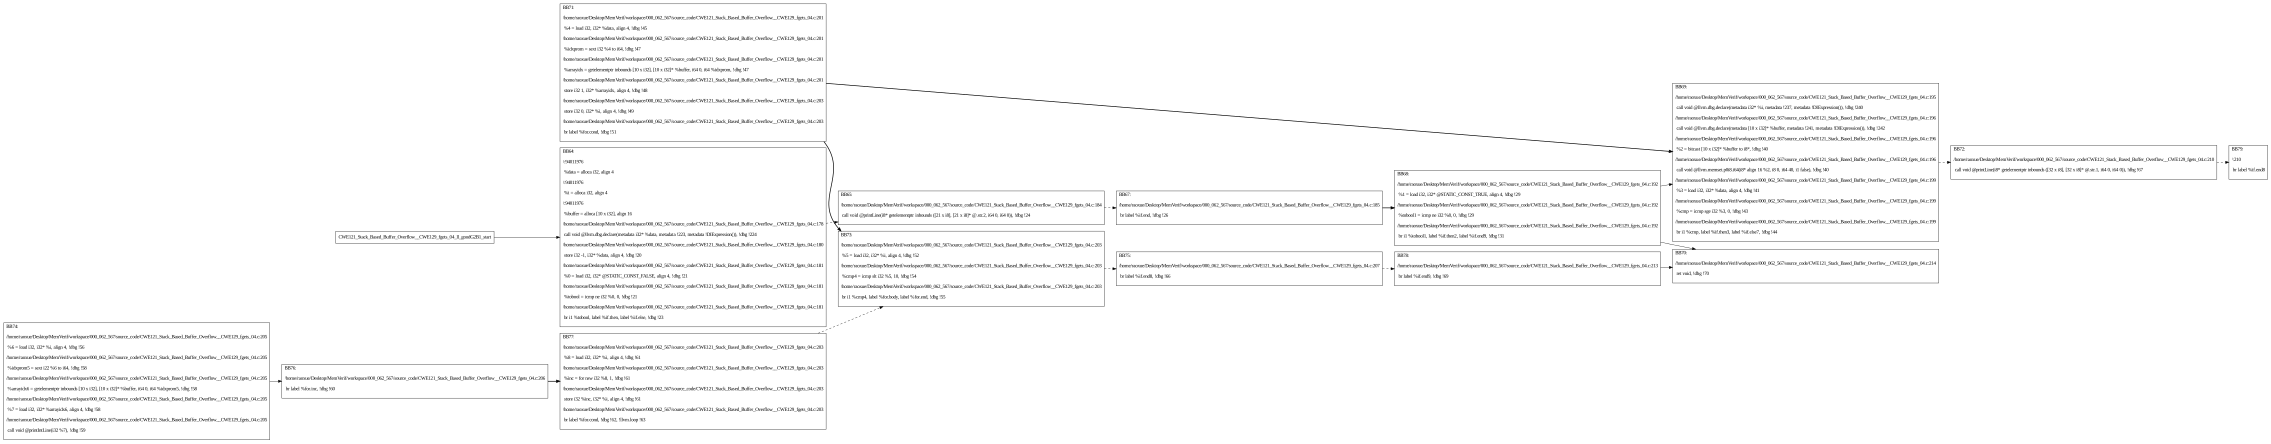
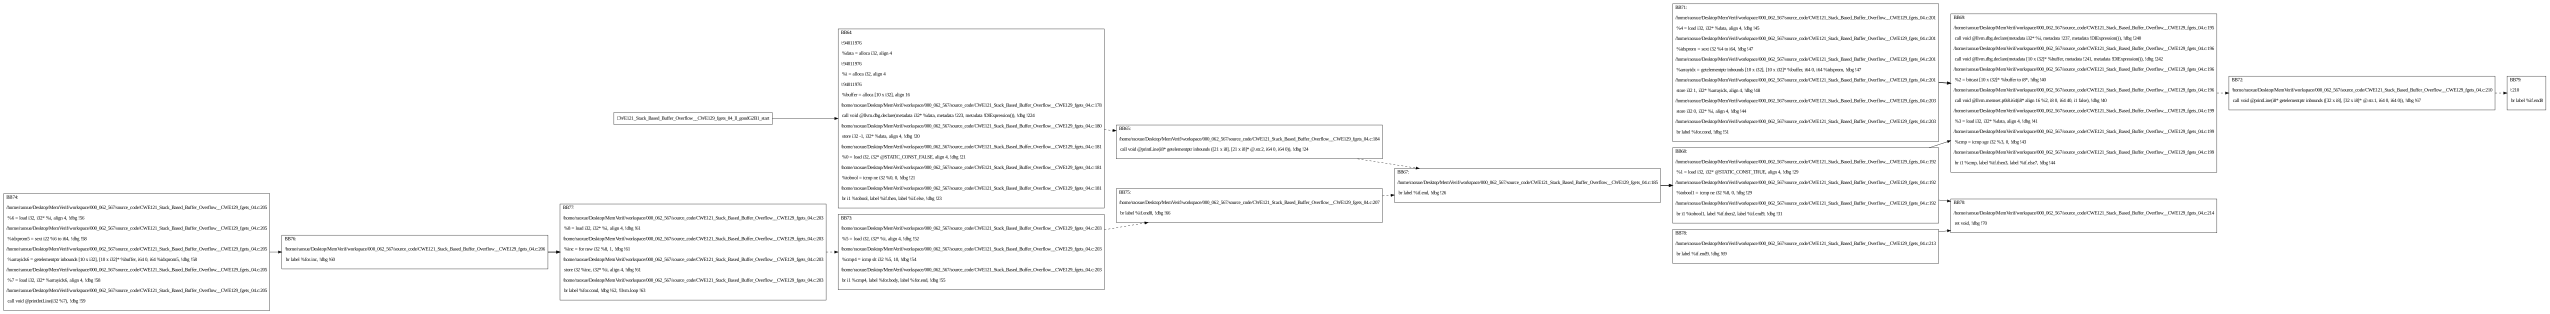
(598, 111) -> (1711, 111)
(831, 185) -> none
(1387, 269) -> (1387, 196)
